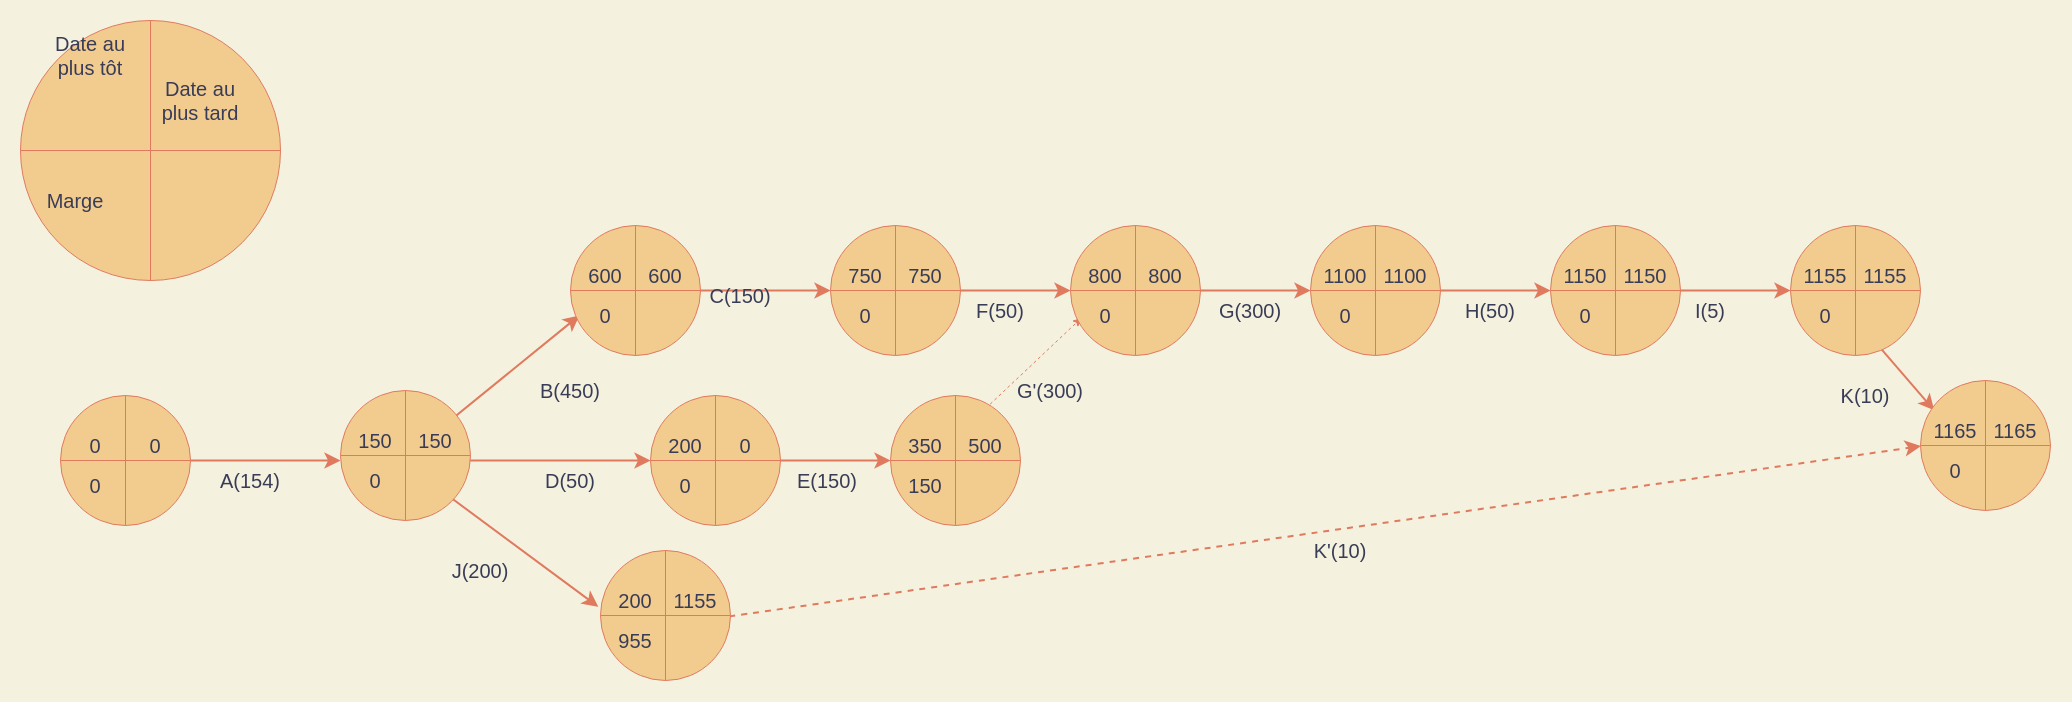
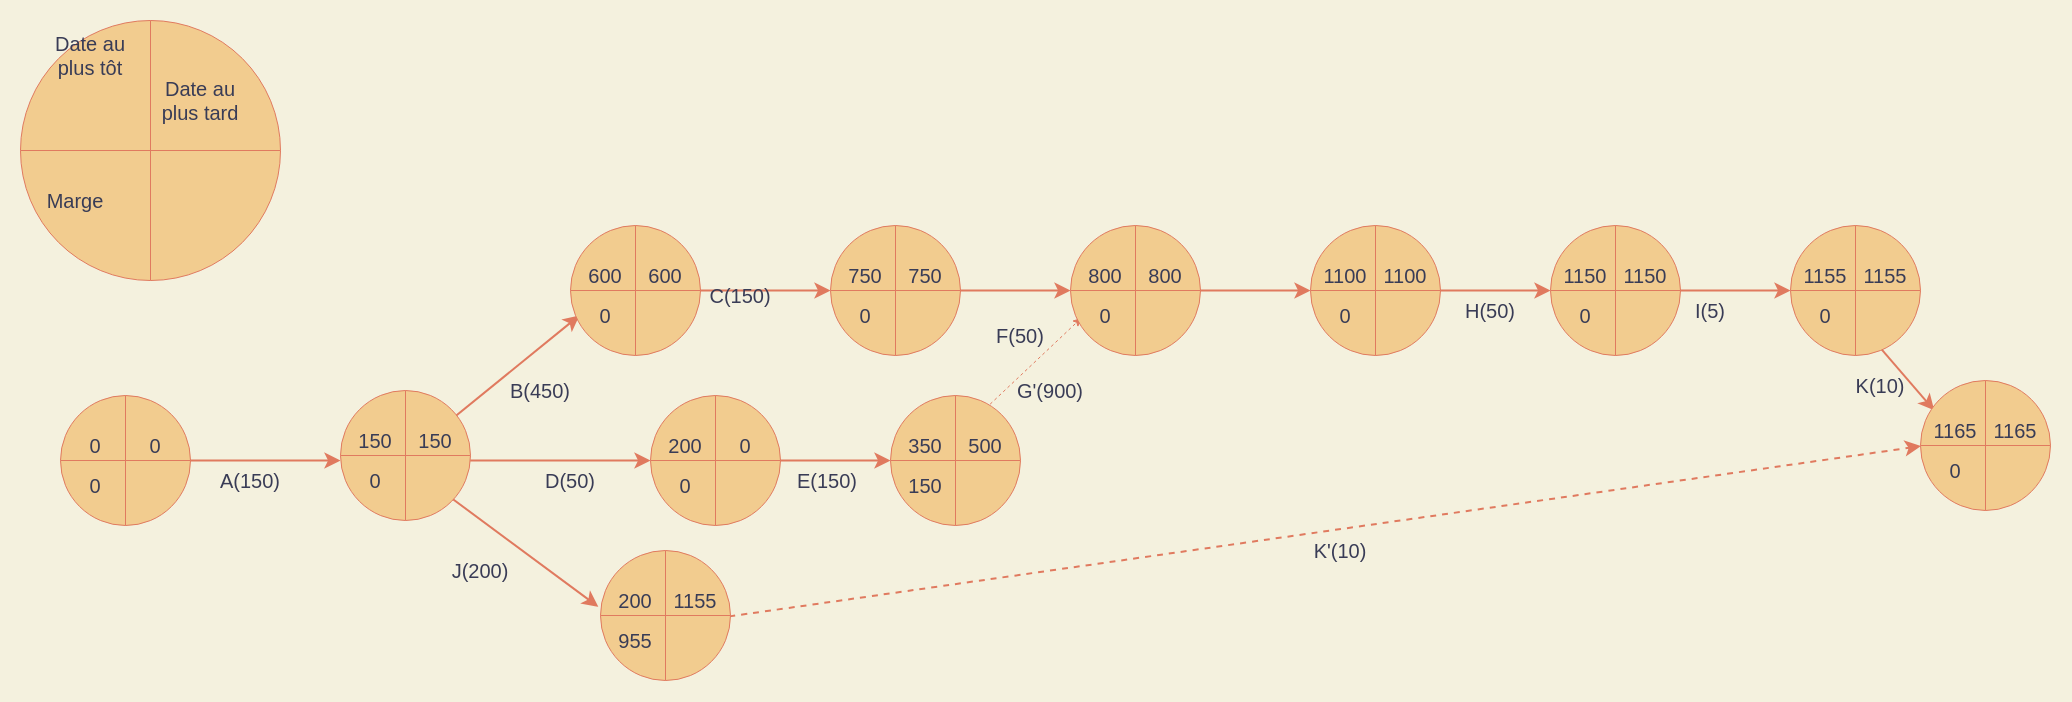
(1001, 311) -> (1021, 336)
(1251, 311) -> none
(571, 391) -> (541, 391)
(1051, 391) -> (1051, 391)
(1866, 396) -> (1881, 386)
(251, 481) -> (251, 481)
